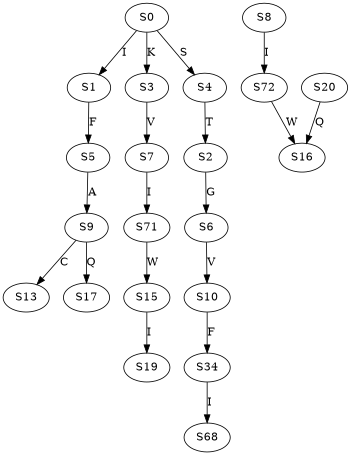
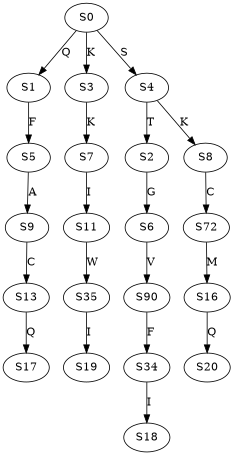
(124, 53) -> (66, 53)
(267, 53) -> (211, 193)
(315, 119) -> (207, 328)
none -> (174, 120)
(151, 123) -> (91, 123)
(292, 123) -> (212, 263)
(147, 228) -> (87, 228)
(87, 259) -> (26, 328)
(147, 298) -> (87, 298)
(207, 298) -> (147, 298)
(207, 437) -> (147, 437)
